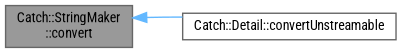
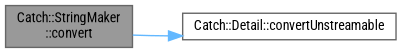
(165, 17) -> (151, 36)
